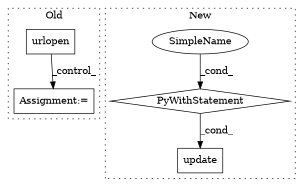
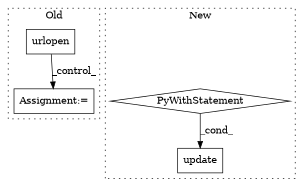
(200, 42) -> none
